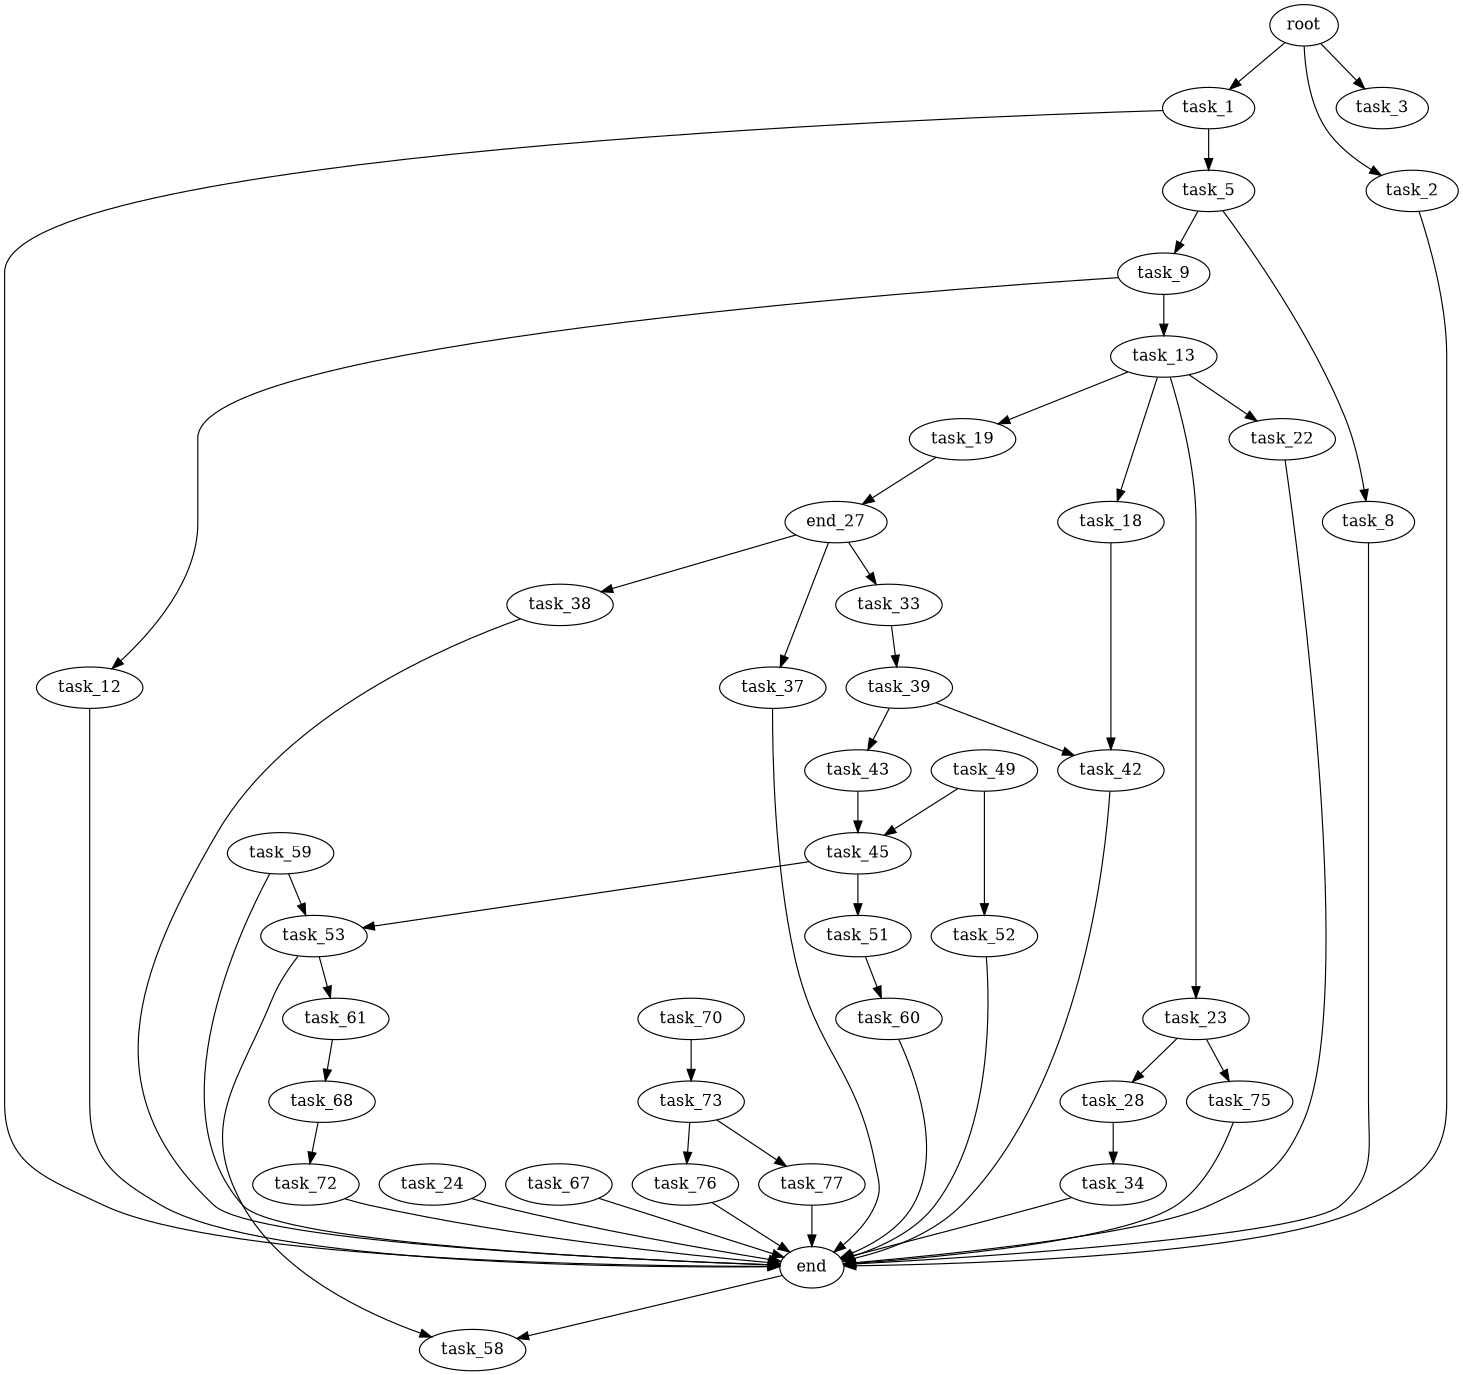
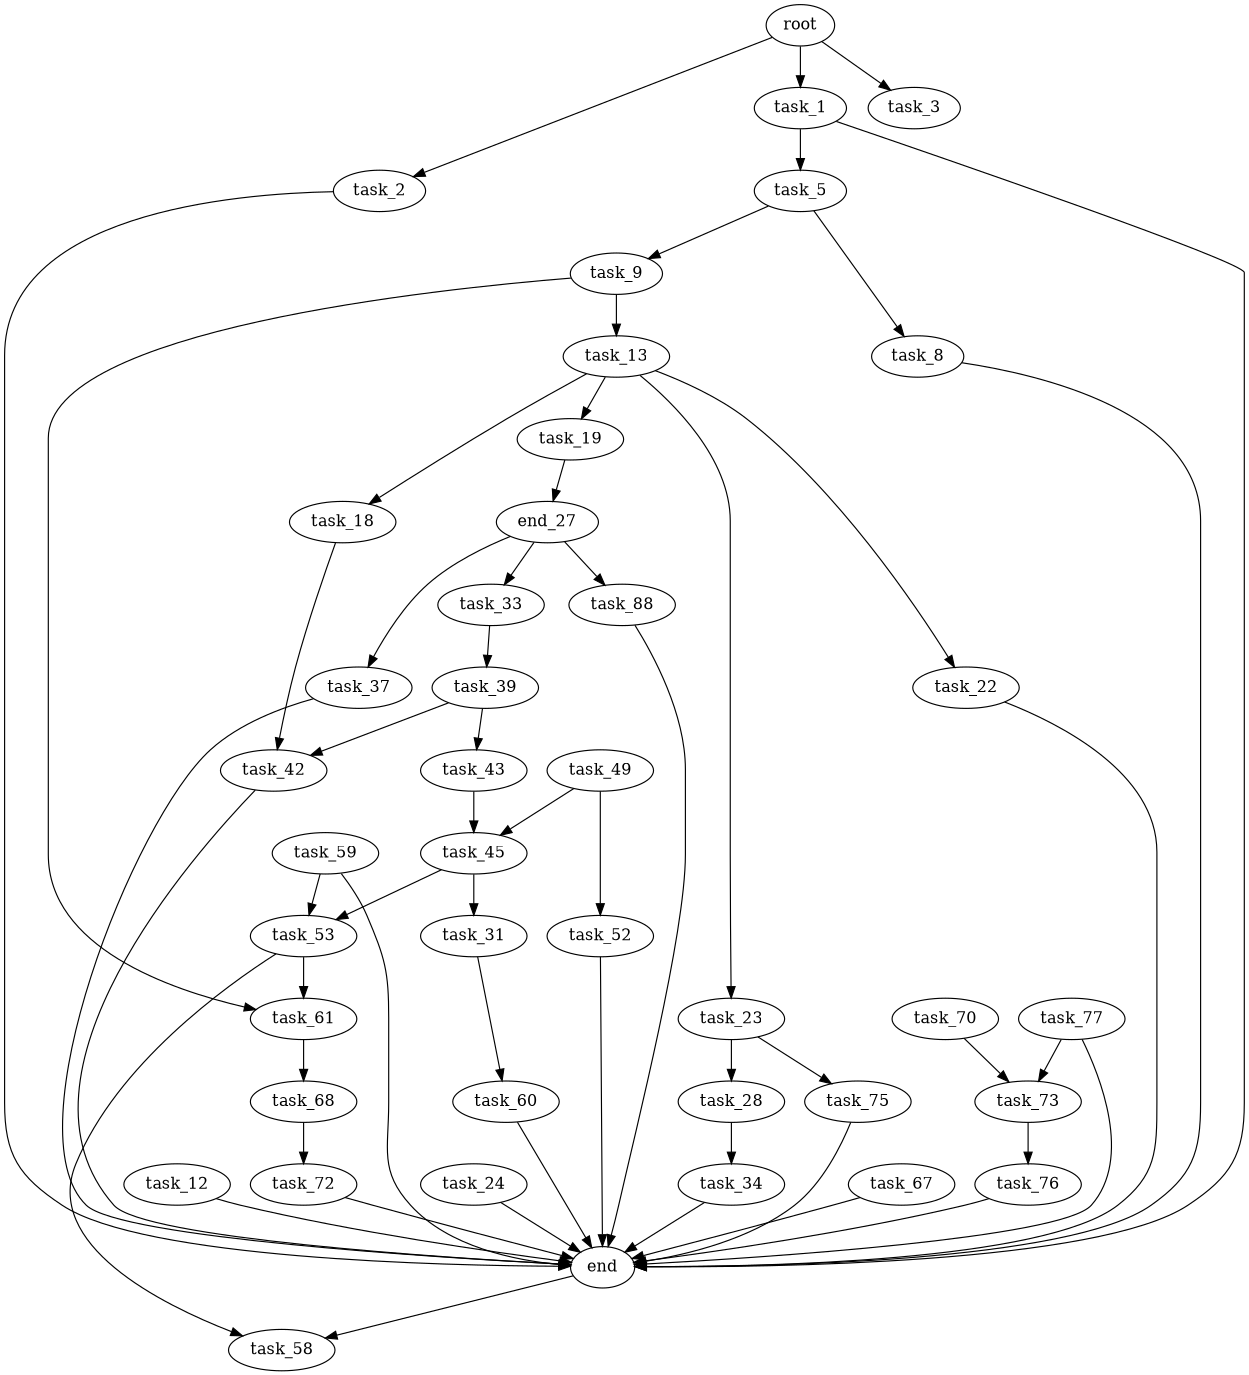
(524, 336) -> (48, 496)
(560, 605) -> (622, 605)
(858, 936) -> (474, 936)
(747, 1140) -> (1053, 1055)
